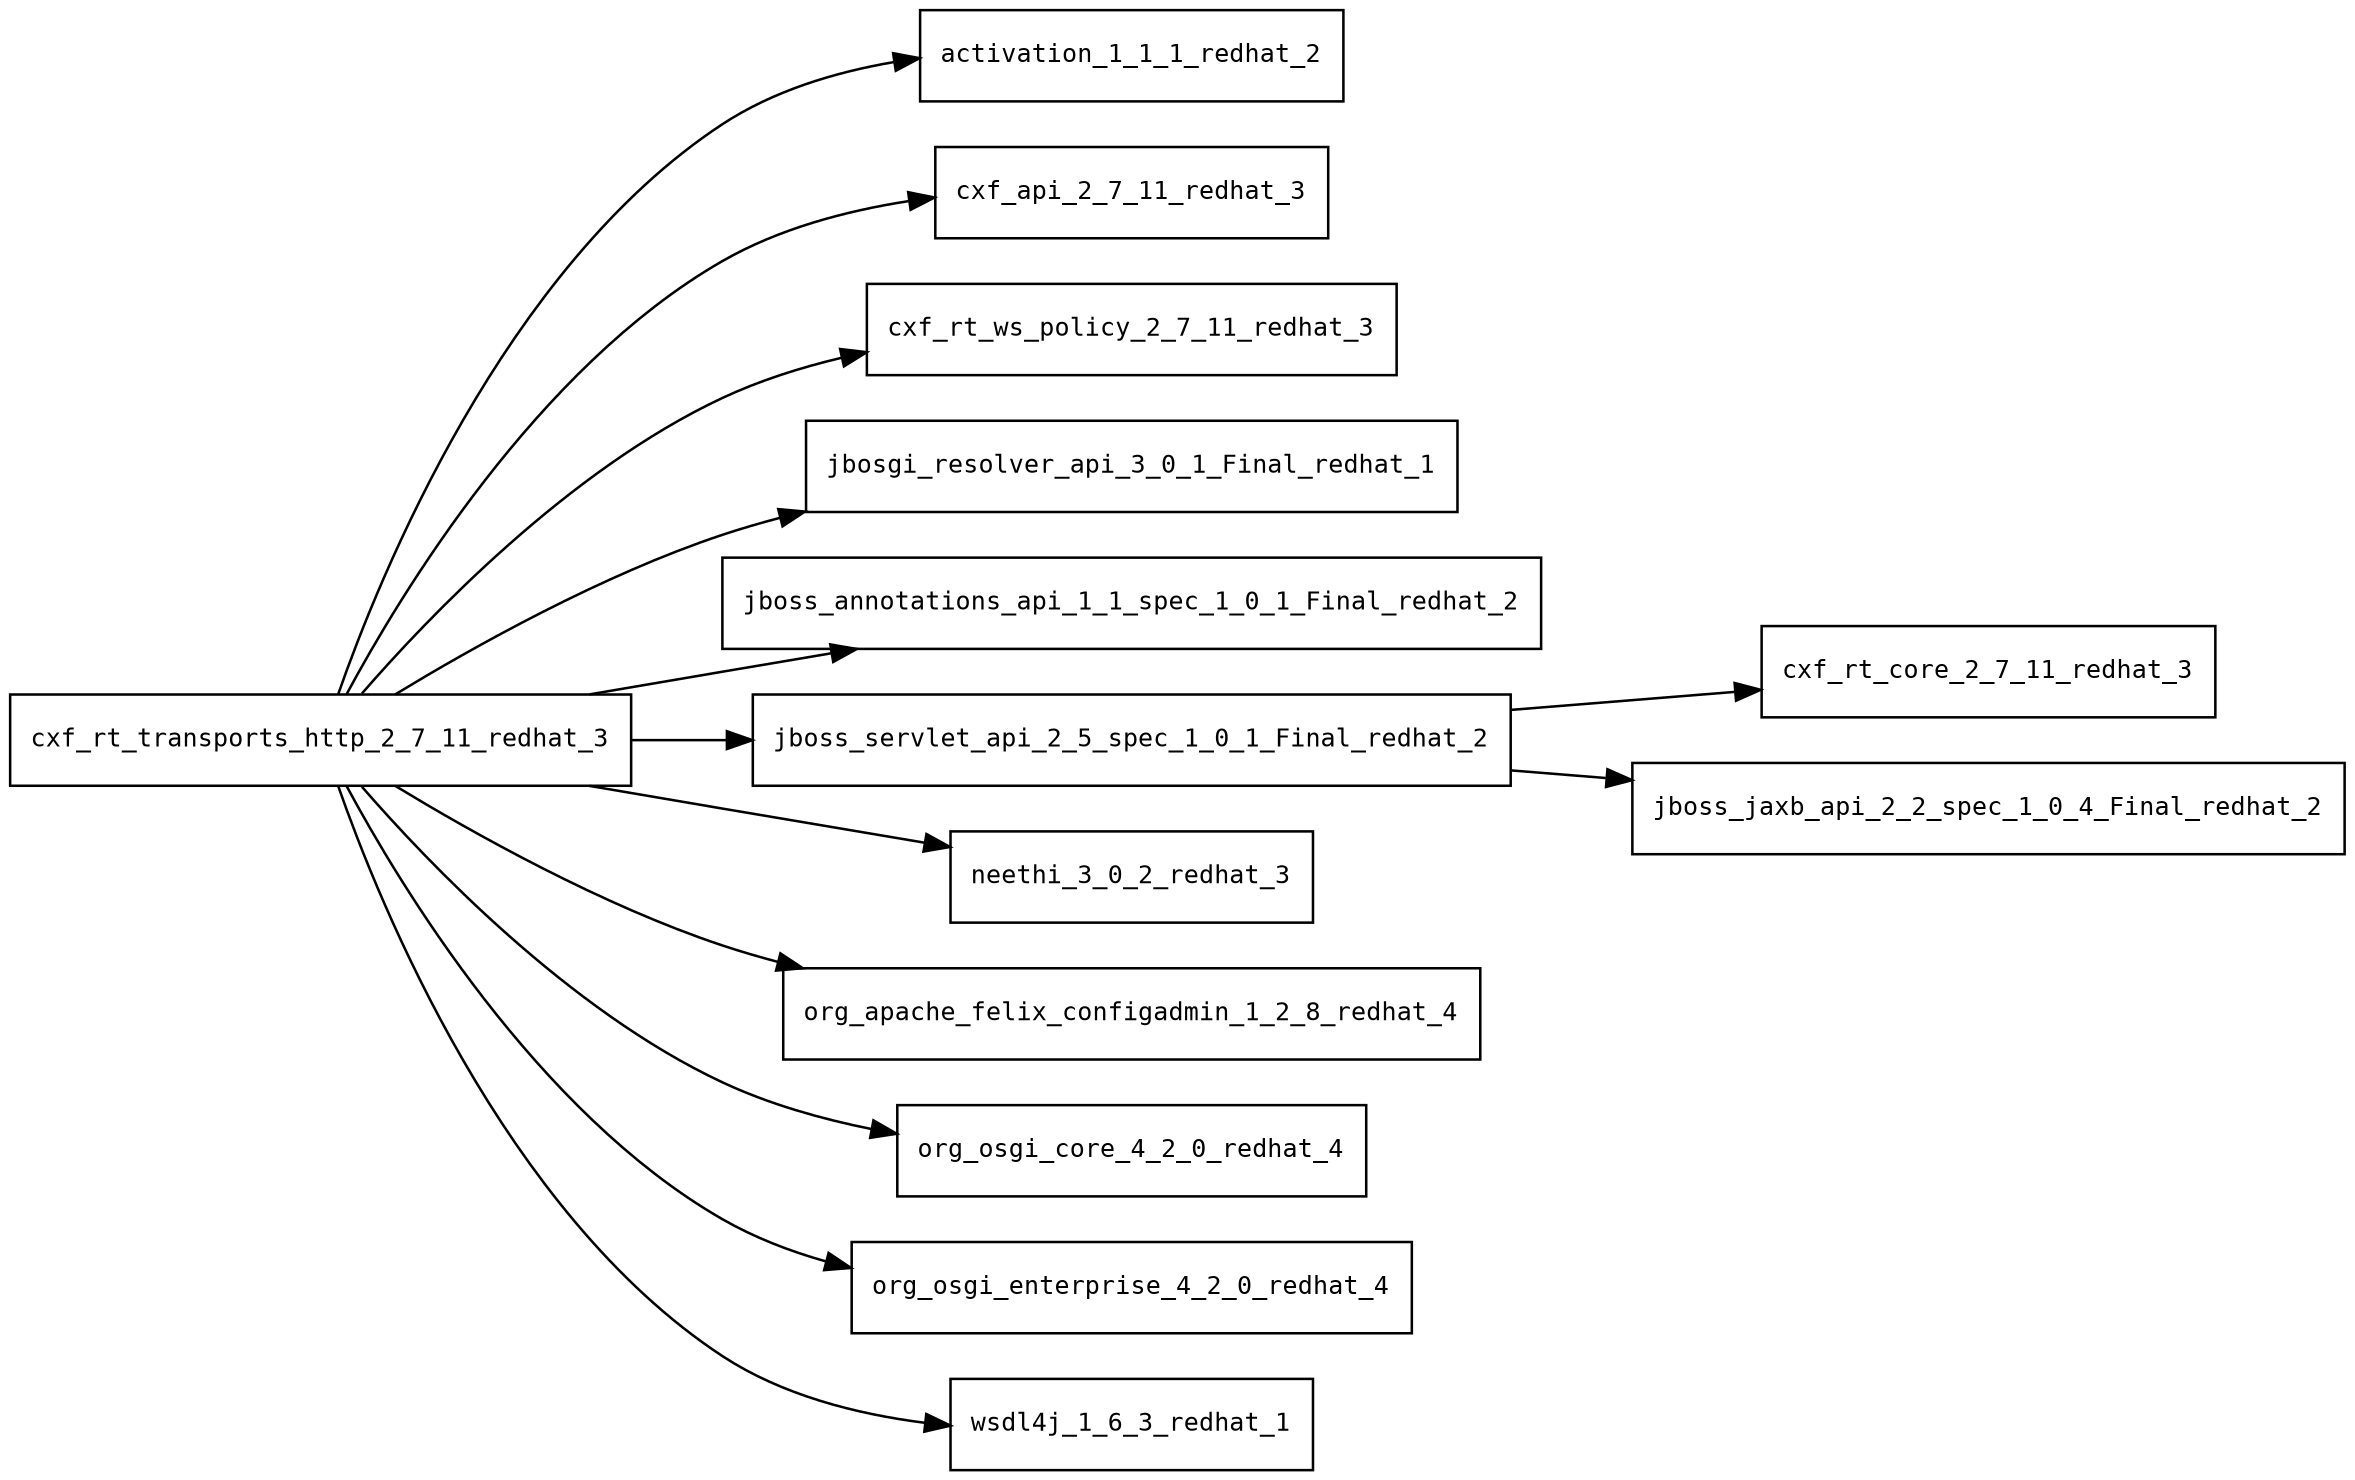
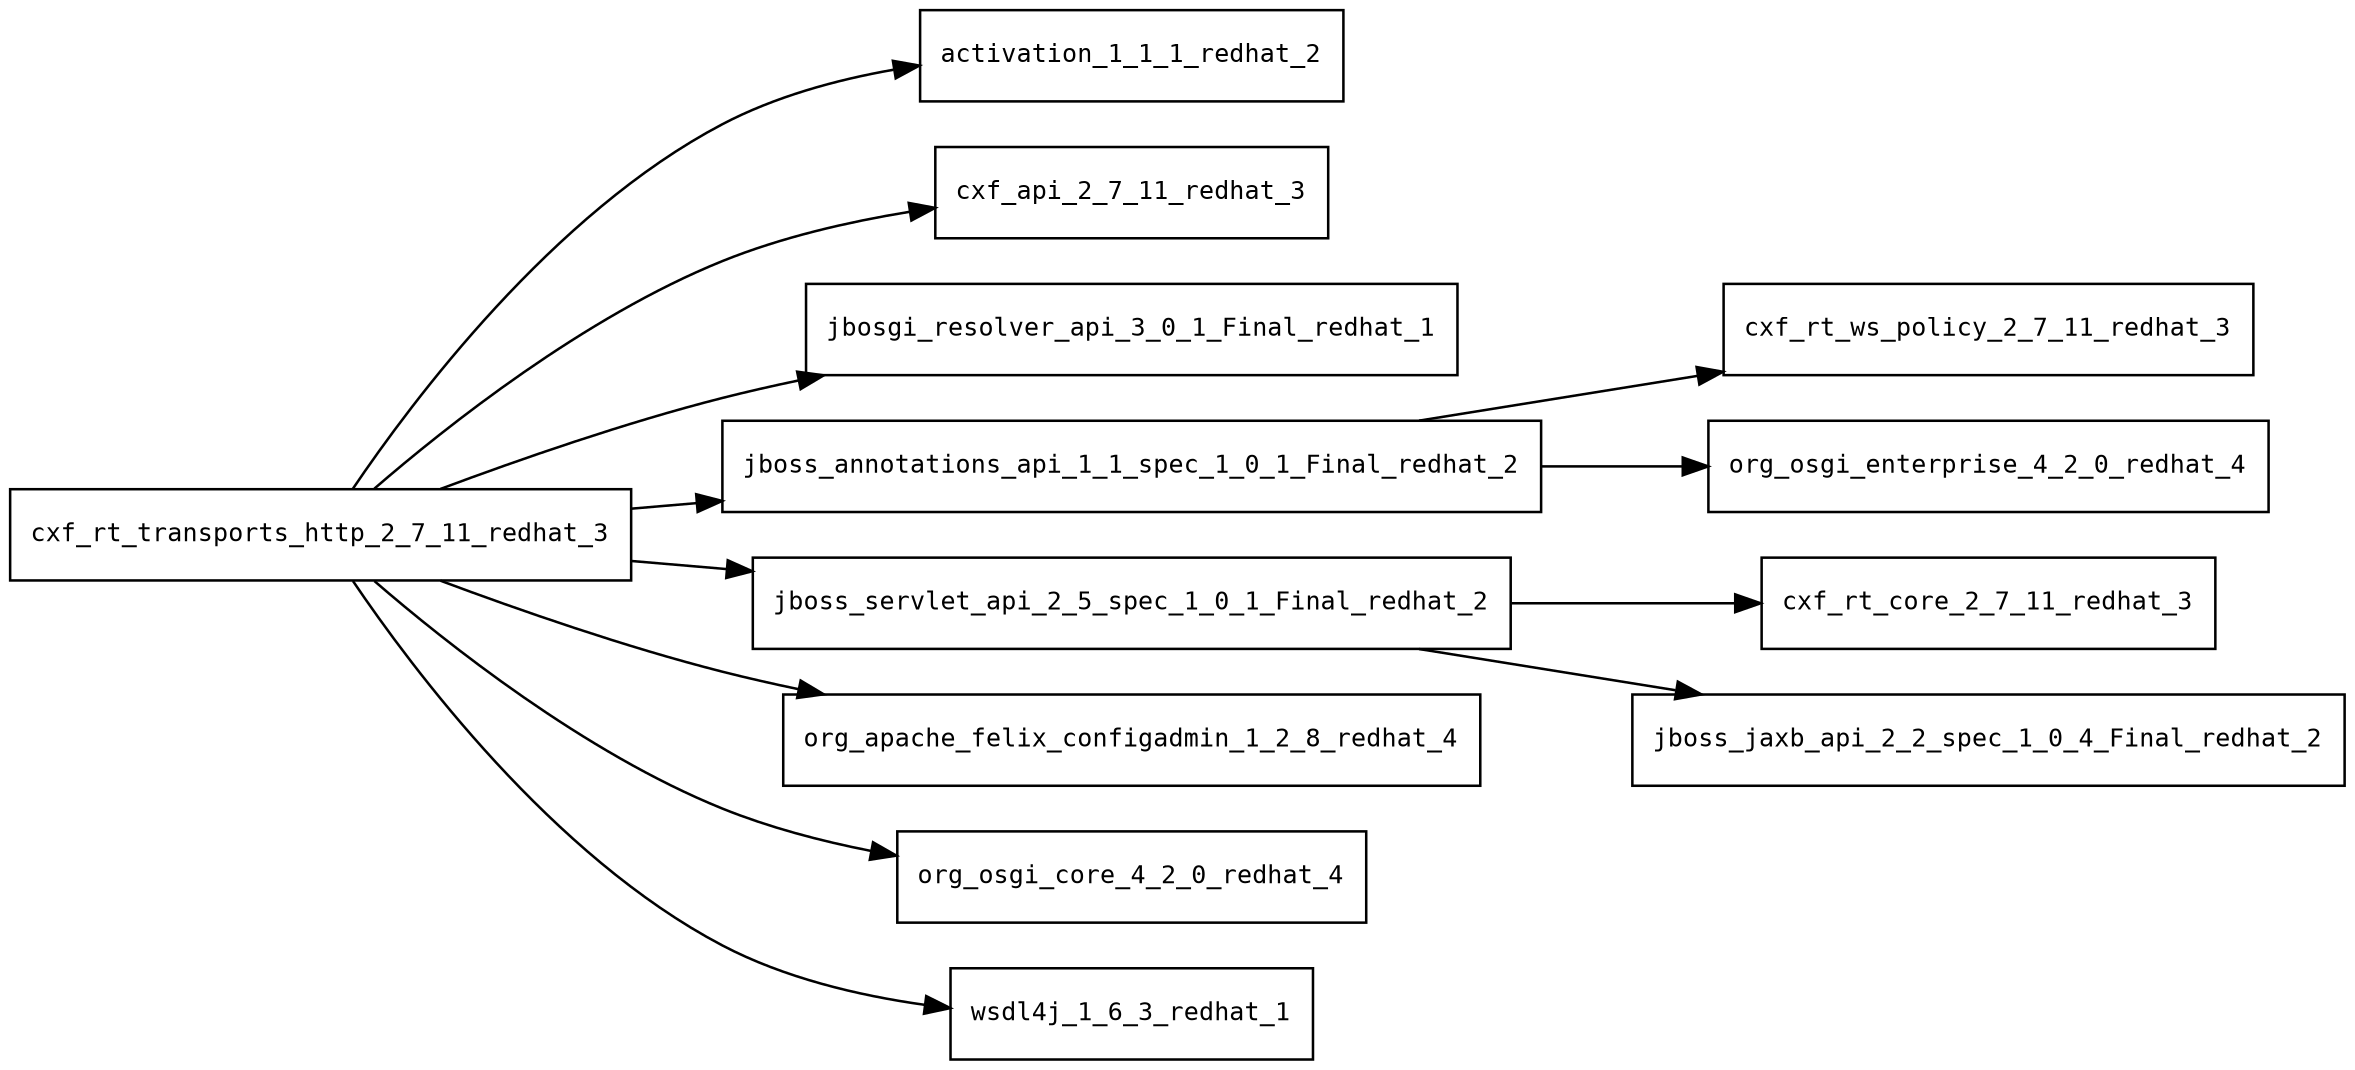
(577, 489) -> (1558, 398)
(1132, 877) -> none
(544, 1069) -> (1612, 466)
